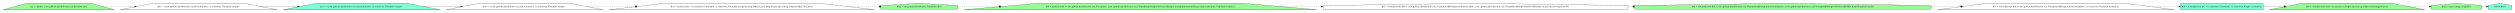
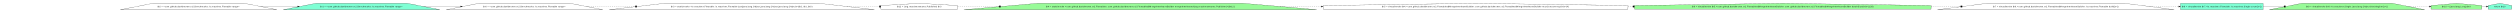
(59, 7) -> none
(919, 7) -> (919, 7)
